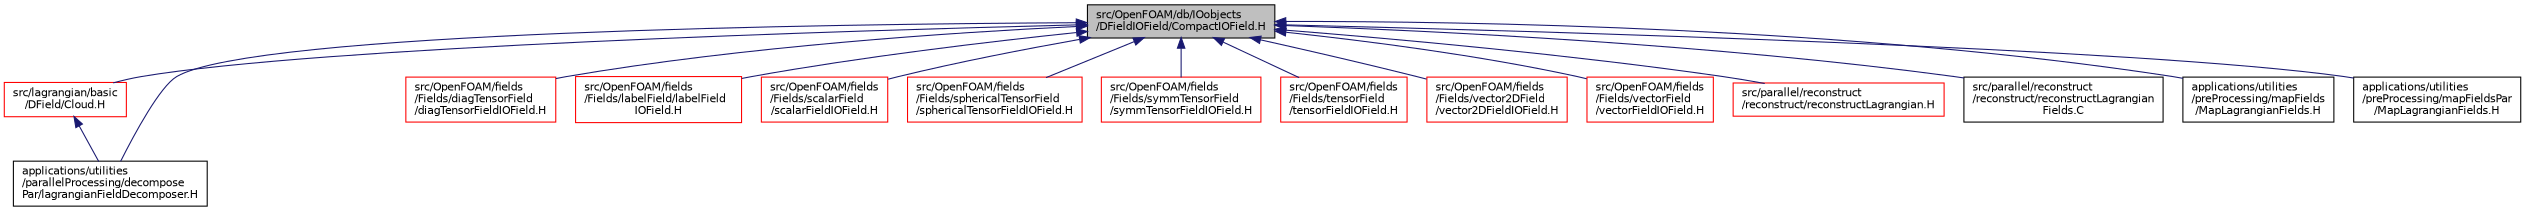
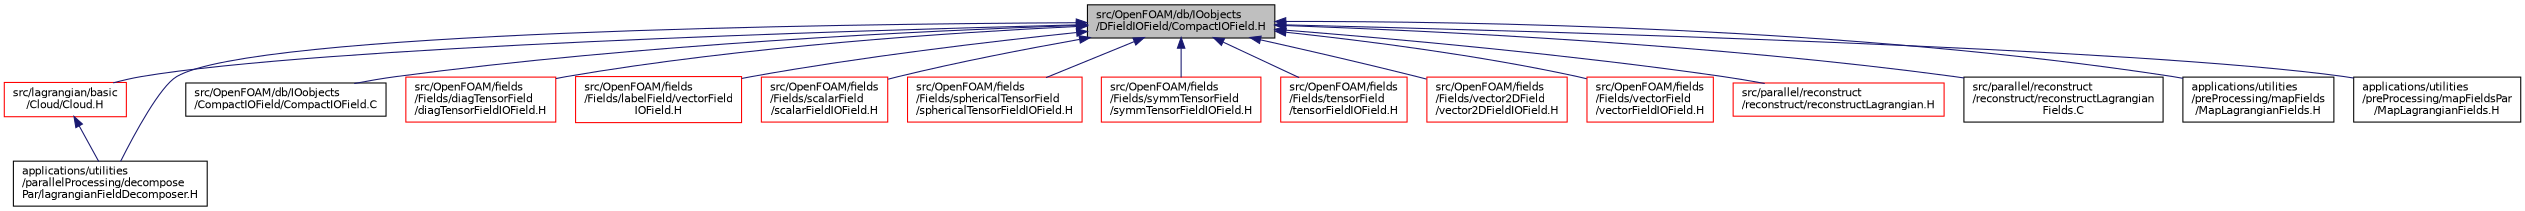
(65, 100) -> (65, 100)
none -> (286, 100)
(659, 100) -> (659, 100)
